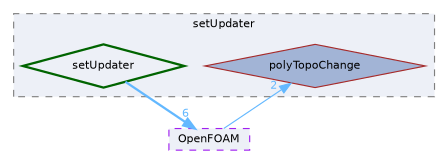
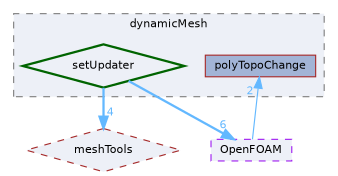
(224, 24) -> (169, 24)
(315, 66) -> (260, 66)
none -> (104, 150)
